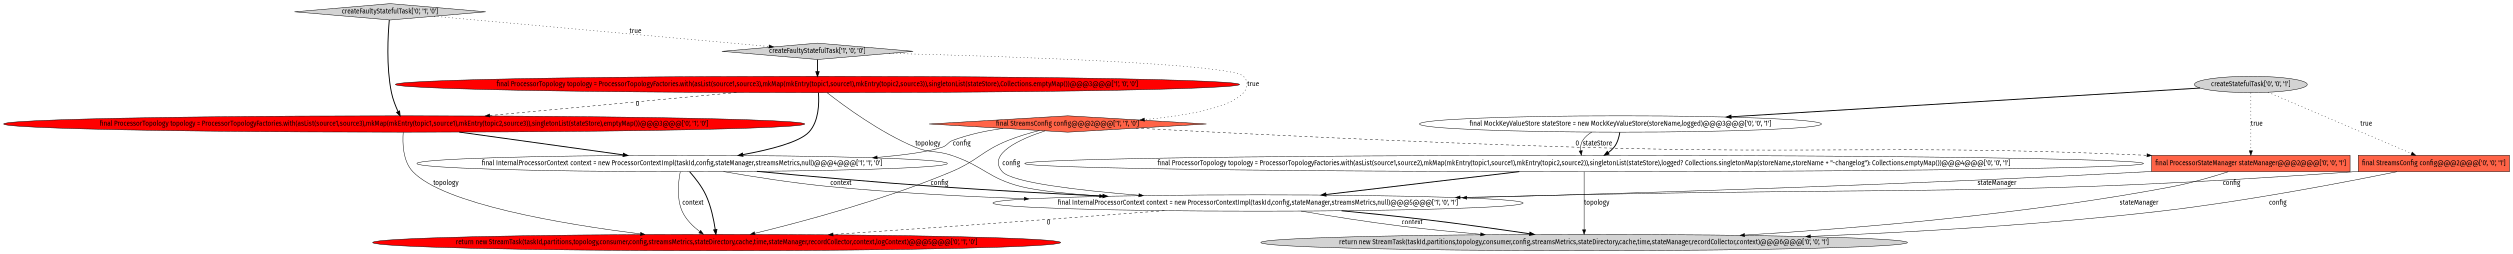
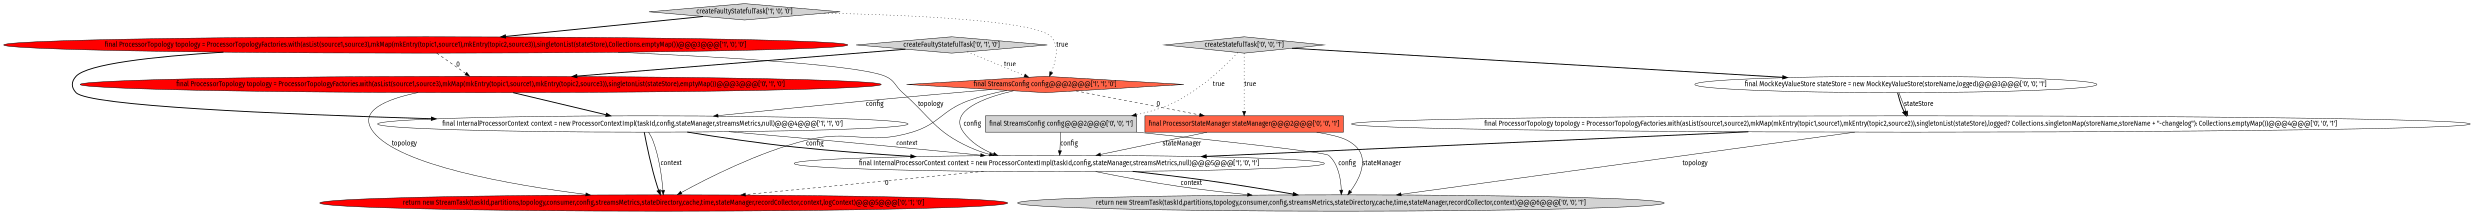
(602, 31) -> (996, 64)
(2251, 84) -> (1244, 45)
(2434, 164) -> (1061, 124)
